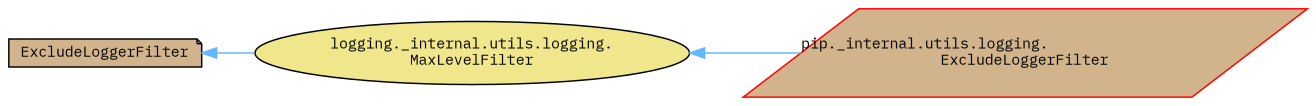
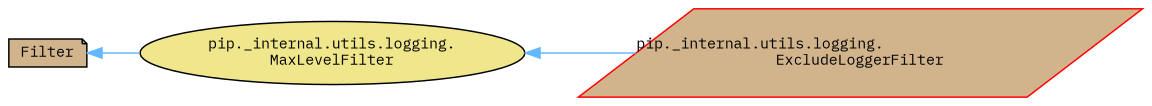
(105, 53) -> (48, 53)
(472, 53) -> (332, 53)
